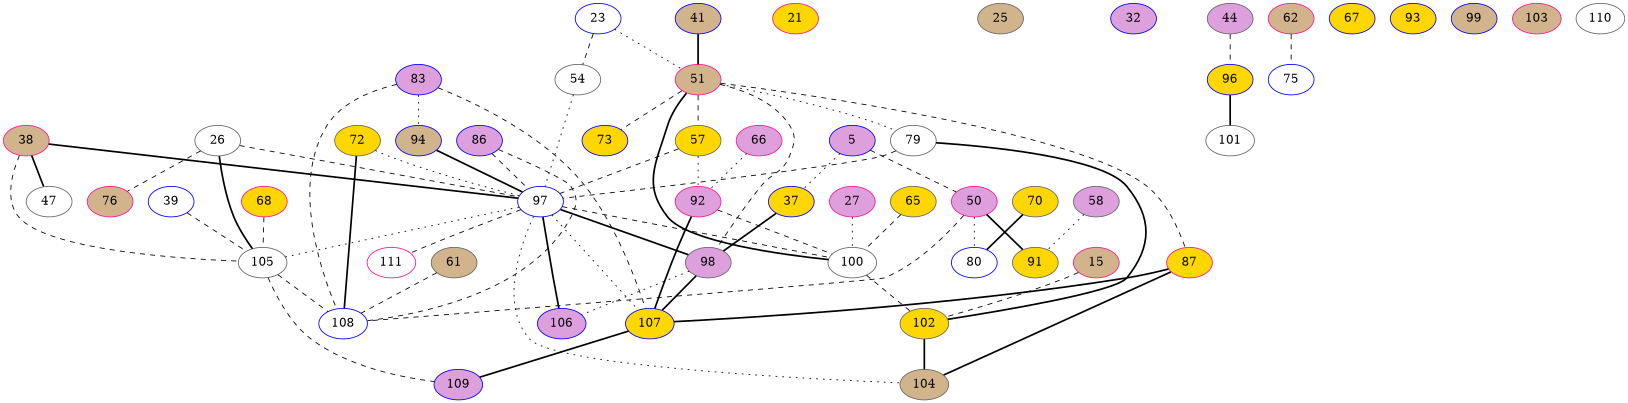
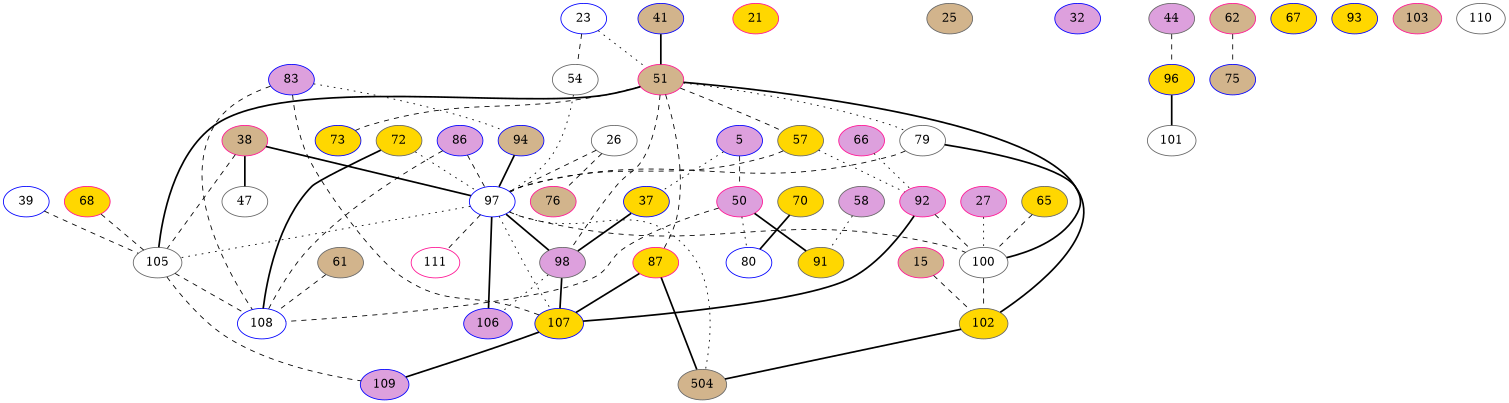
(1474, 19) -> none
(1291, 80) -> (1233, 80)
(230, 205) -> (357, 97)
(924, 385) -> (702, 385)
